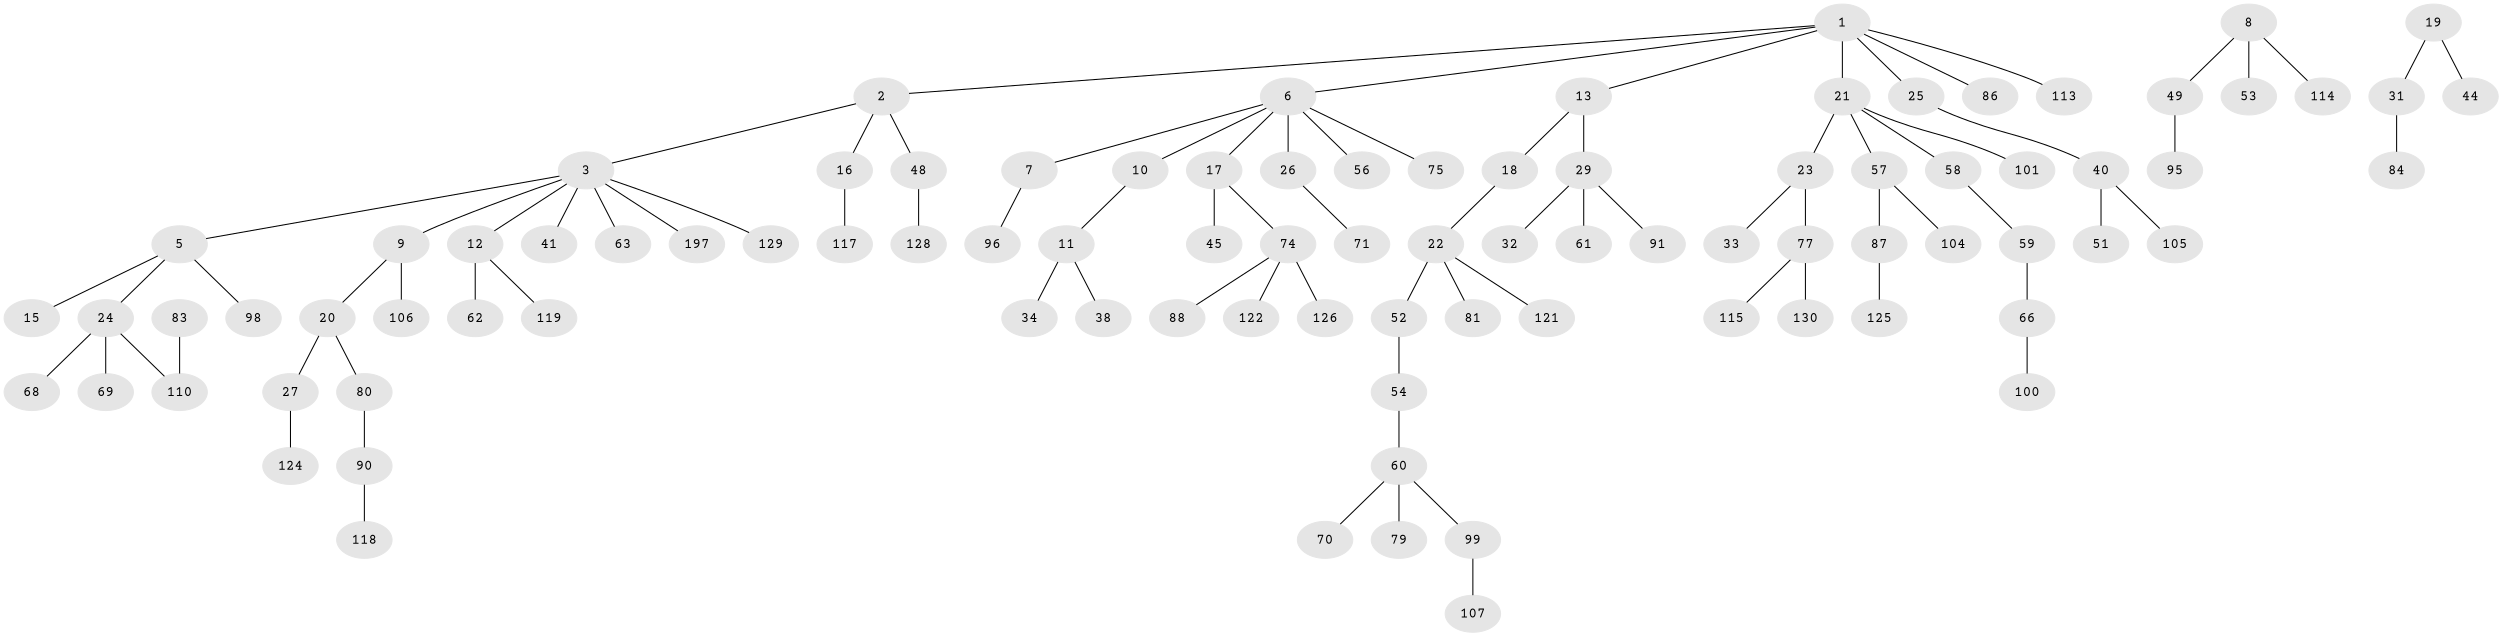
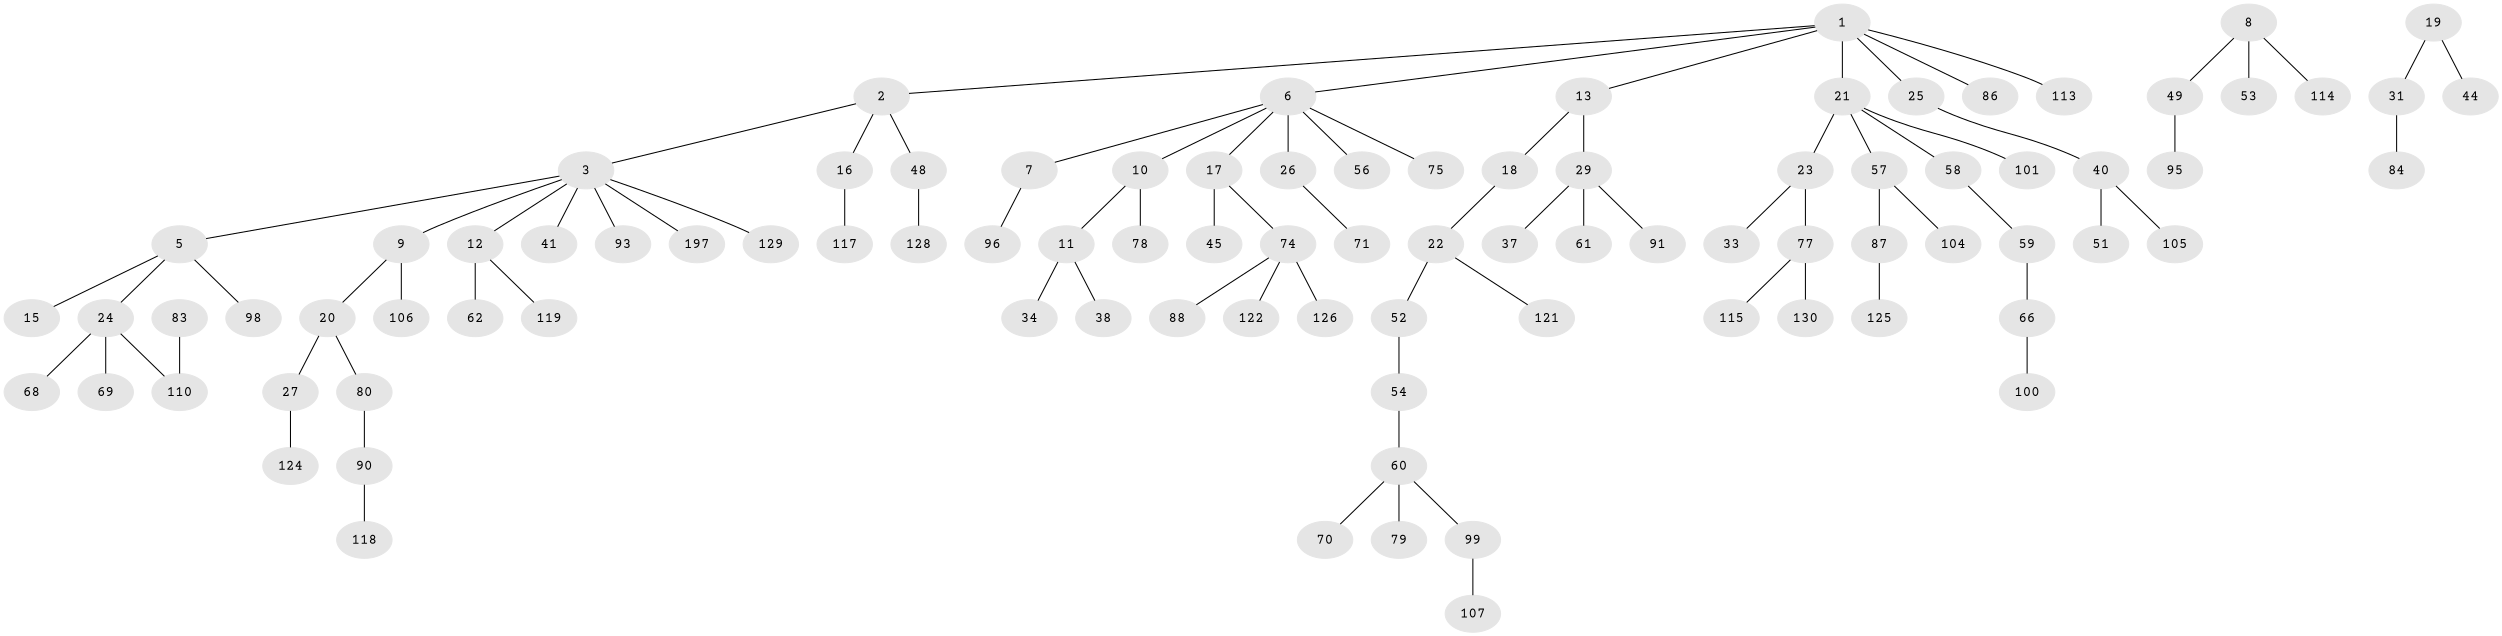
(623, 244) -> (623, 244)
none -> (1140, 244)
(1510, 244) -> (1510, 244)
(1473, 318) -> none
